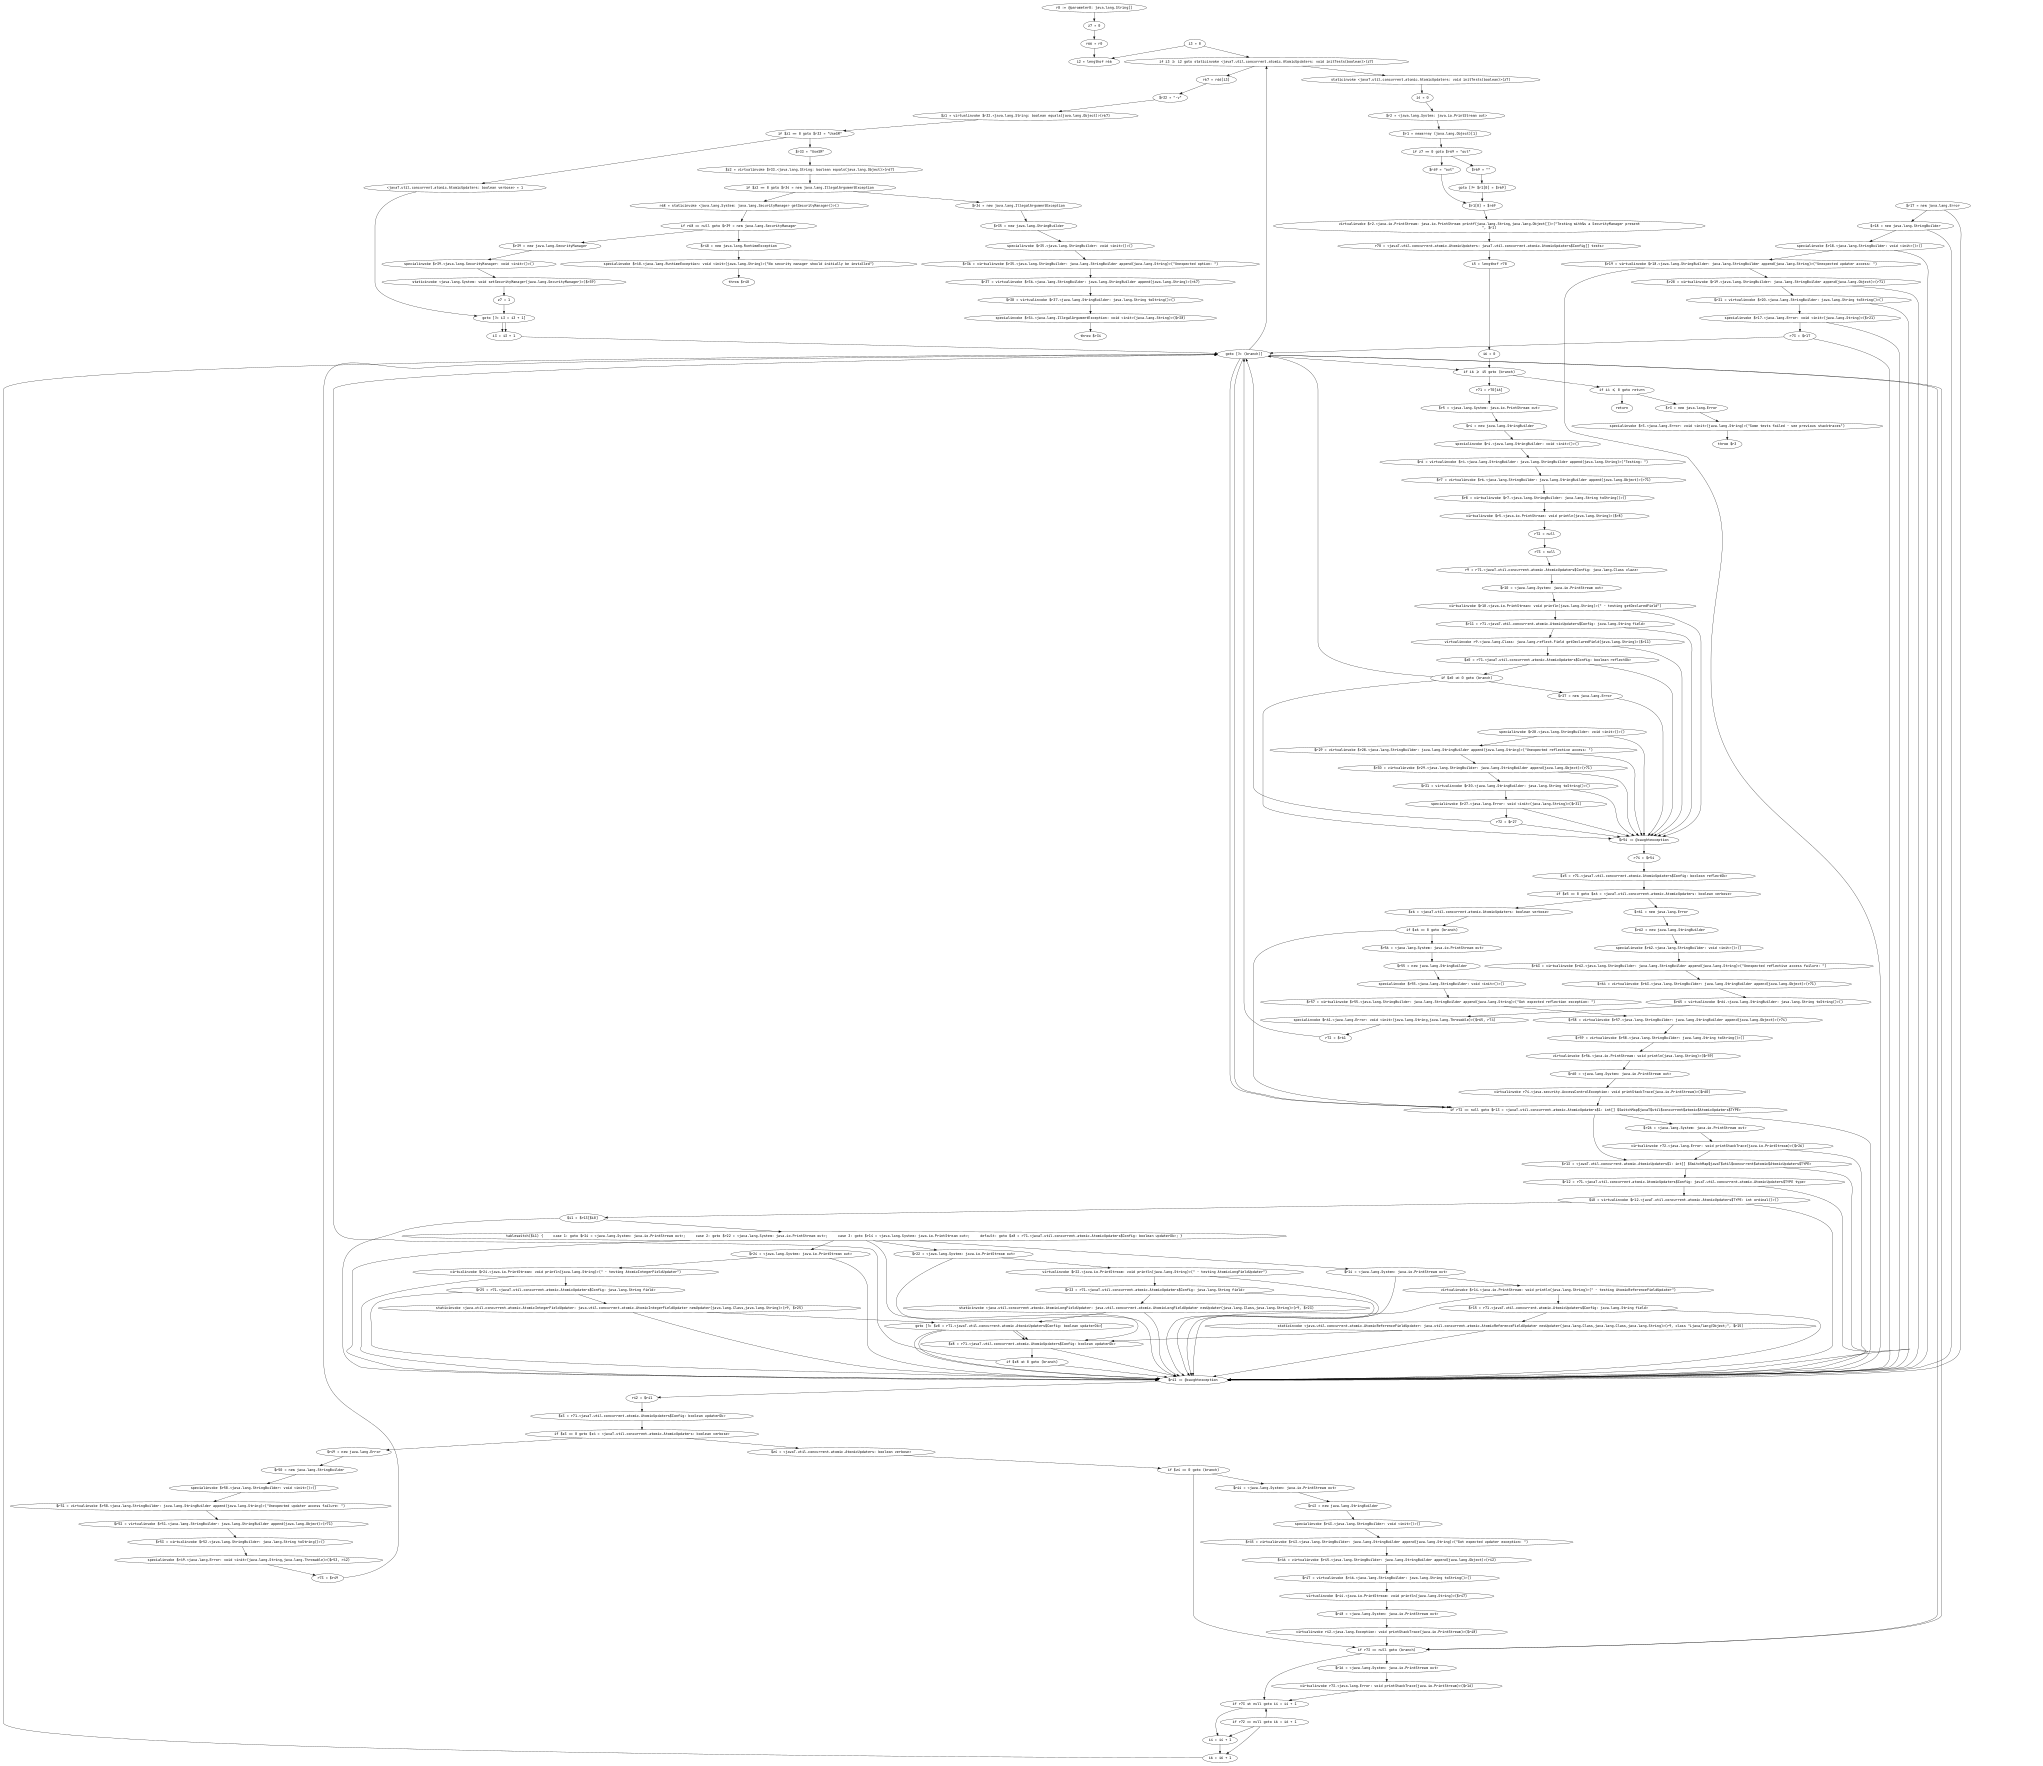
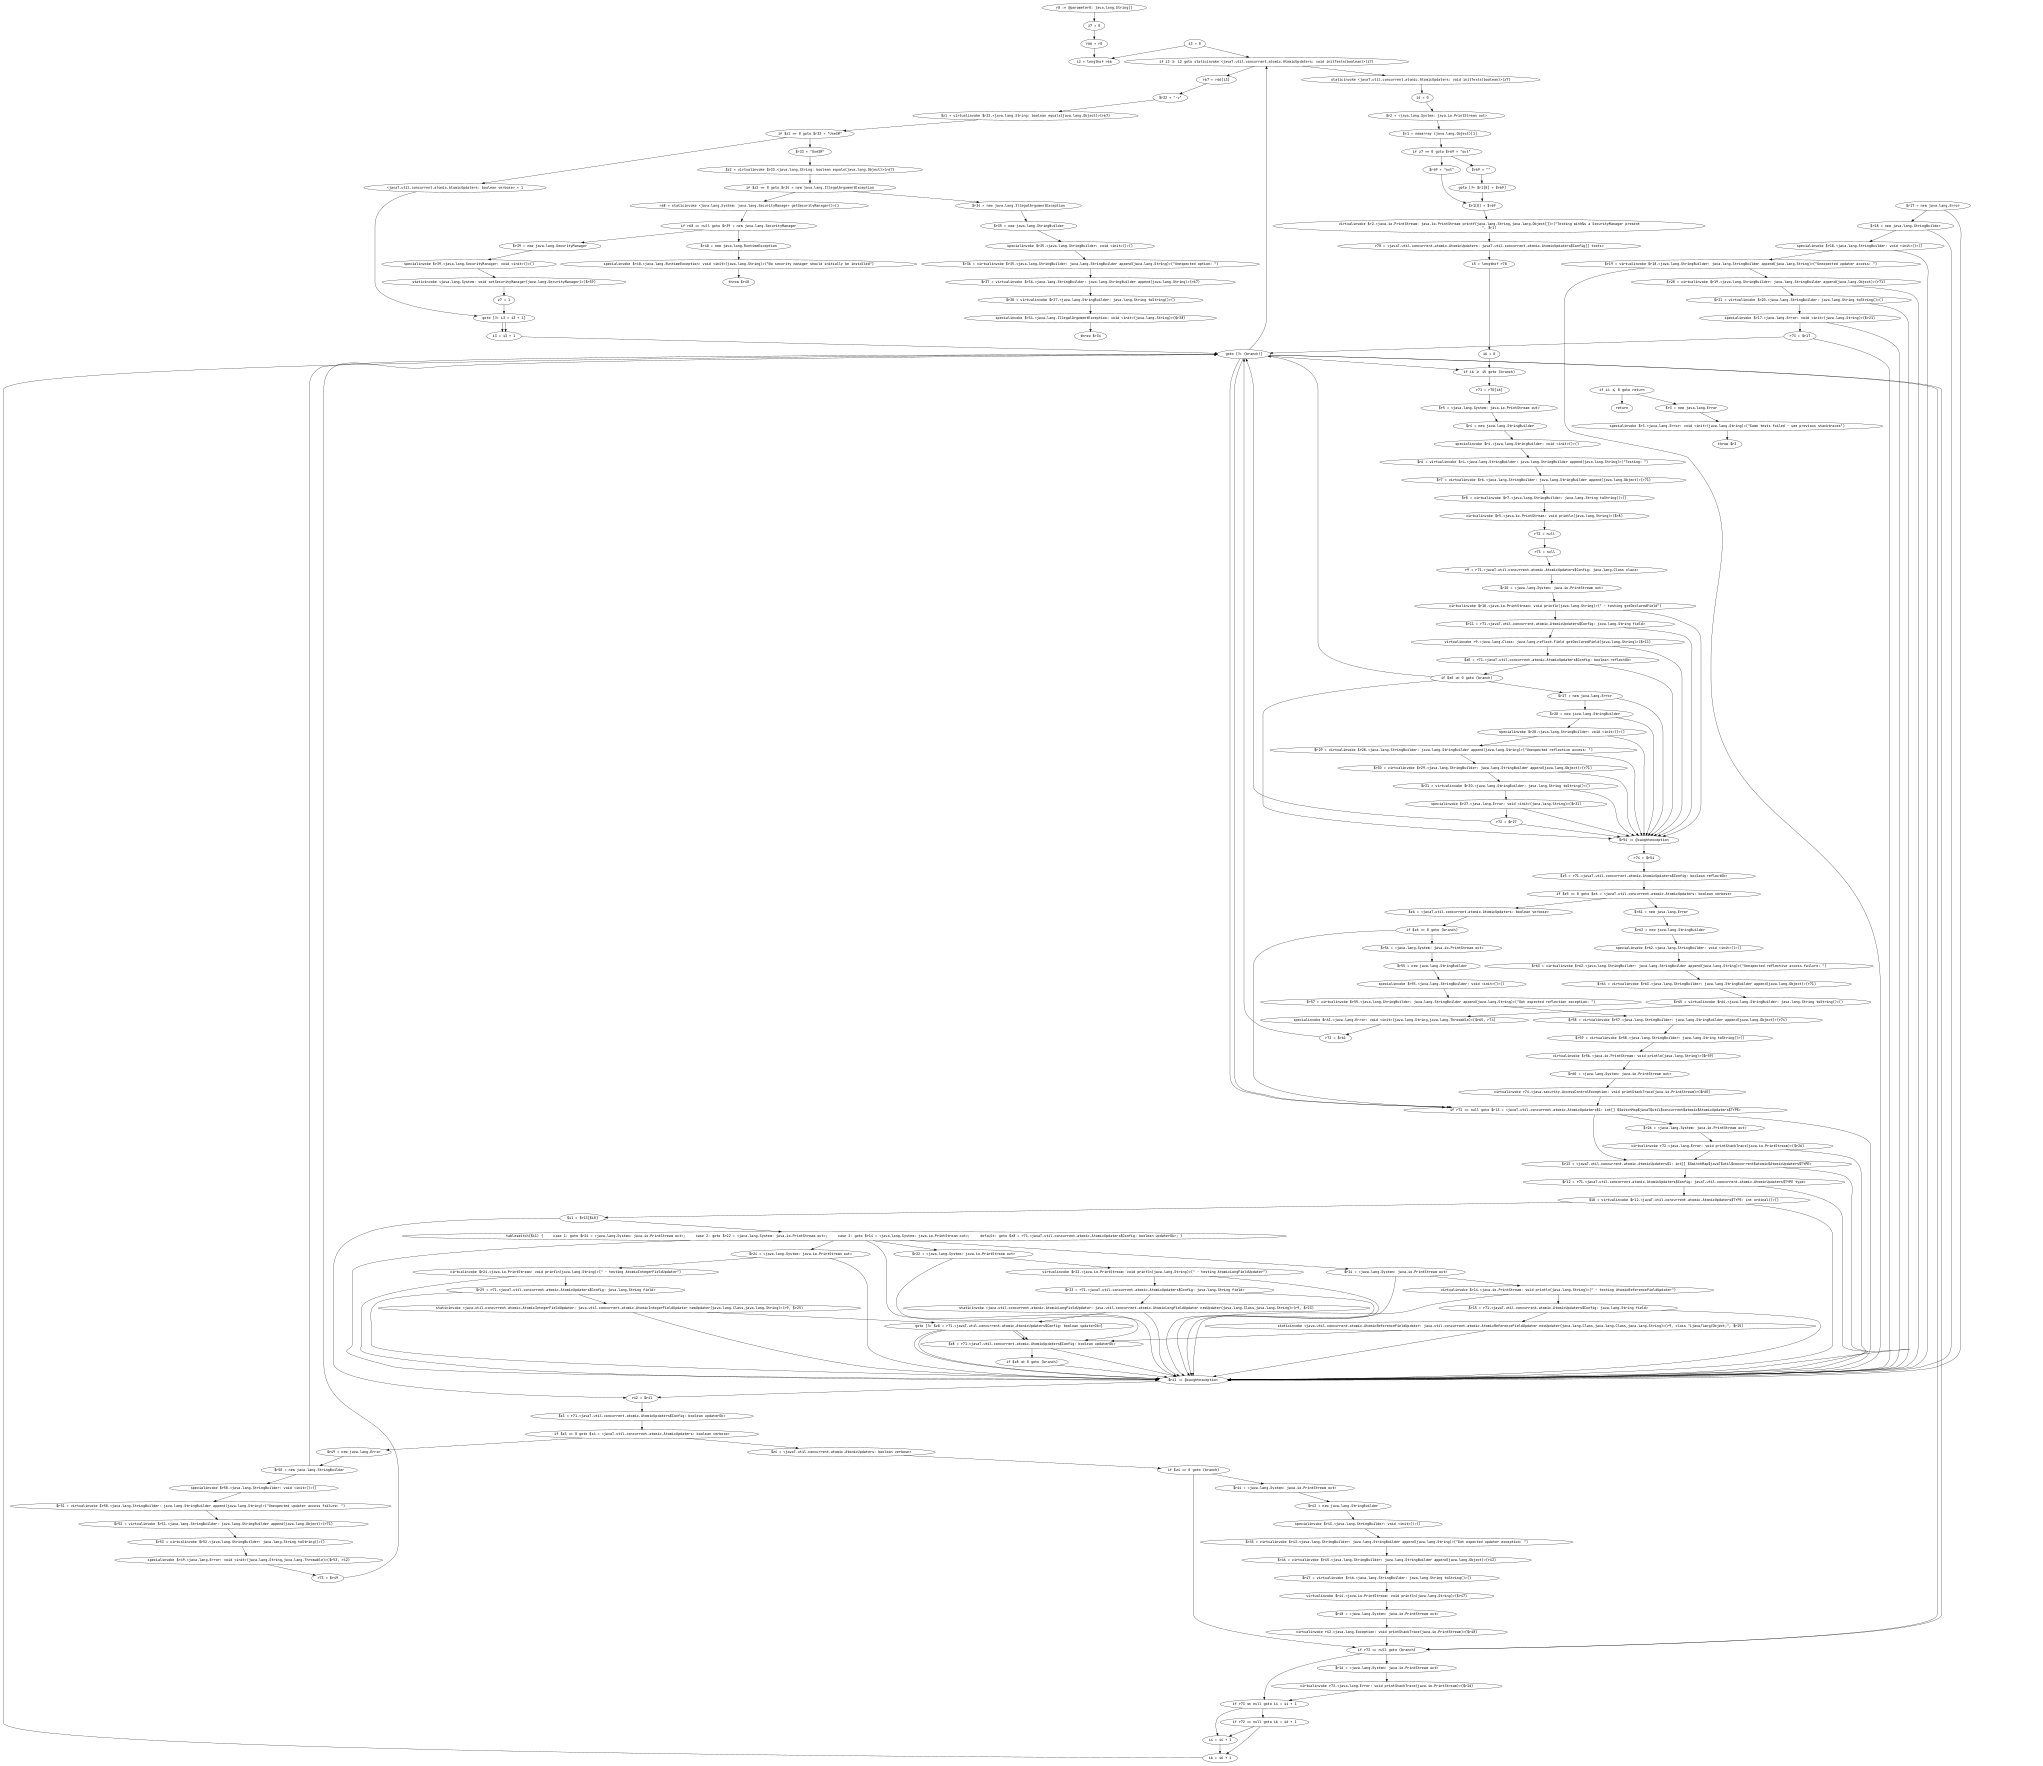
(1555, 381) -> none
none -> (1585, 714)
(333, 741) -> (309, 467)
(417, 1371) -> (333, 1340)
(1266, 1714) -> (1263, 1712)
